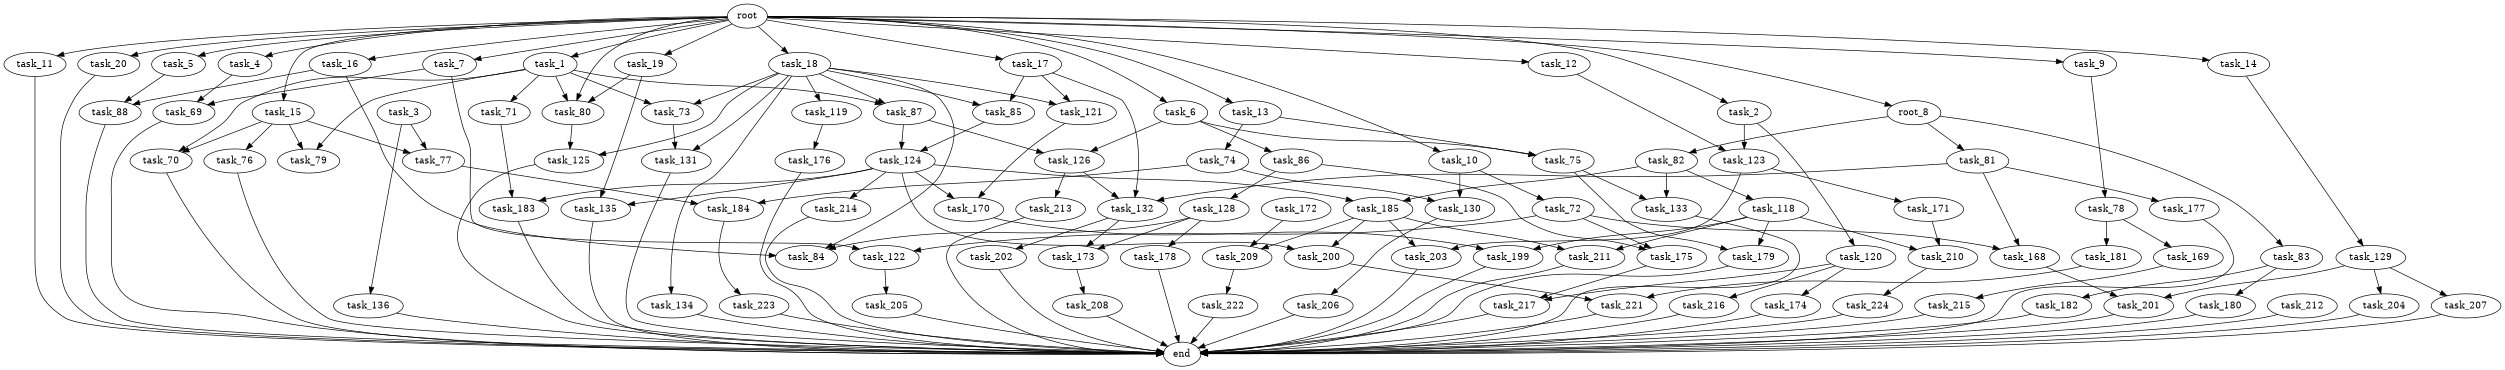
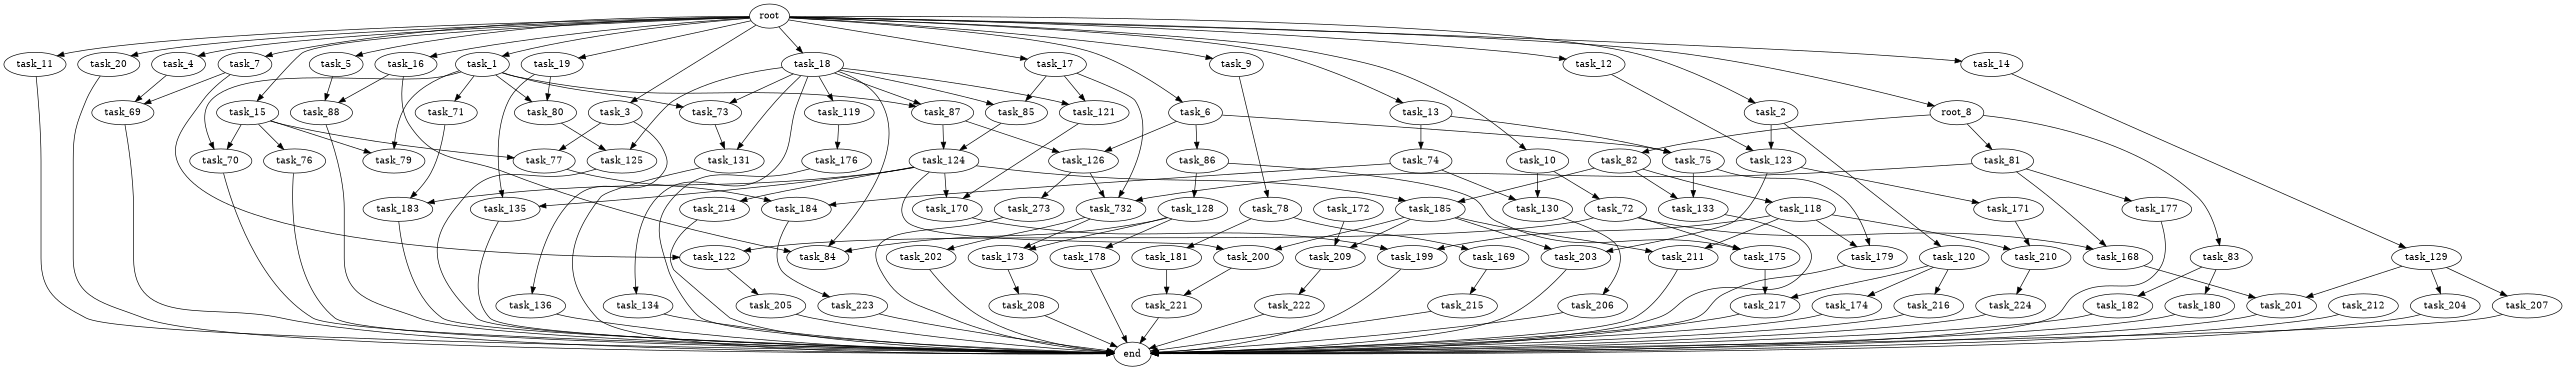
(610, 52) -> (696, 62)
(1051, 209) -> (1029, 209)
(1132, 209) -> (1111, 209)
